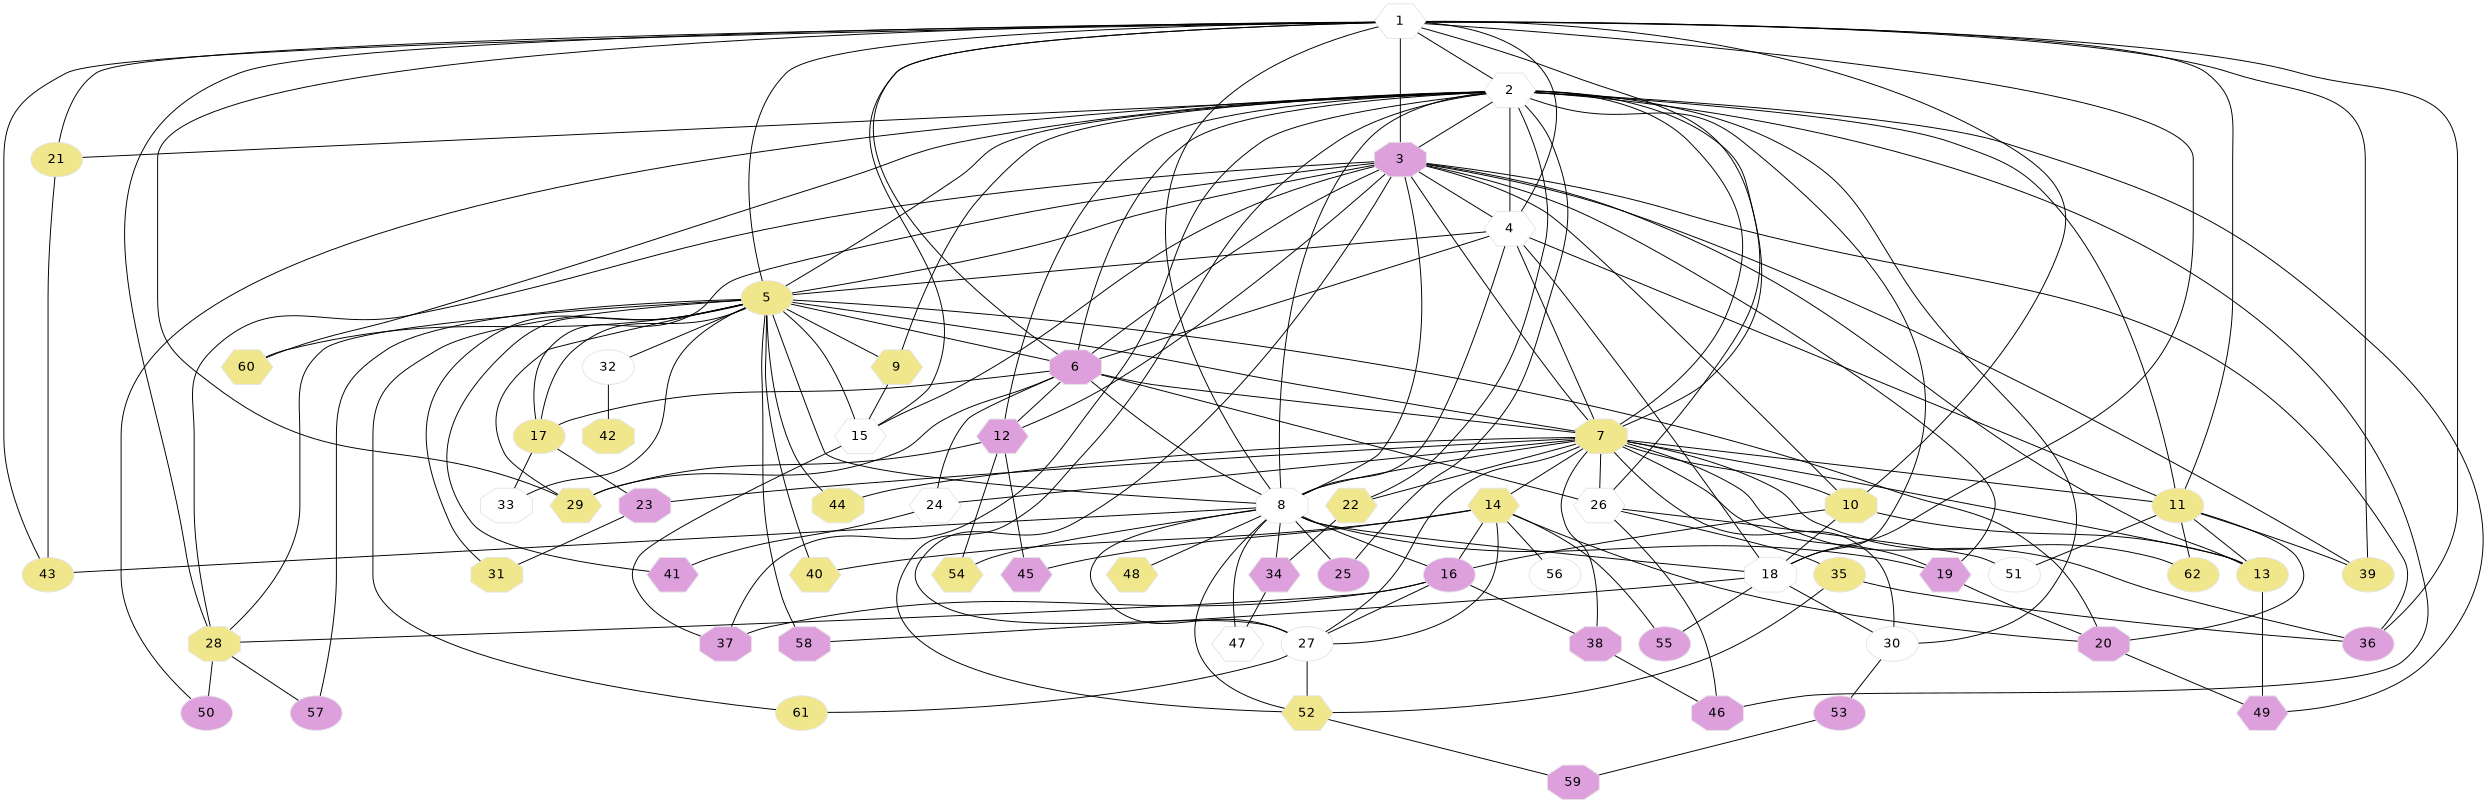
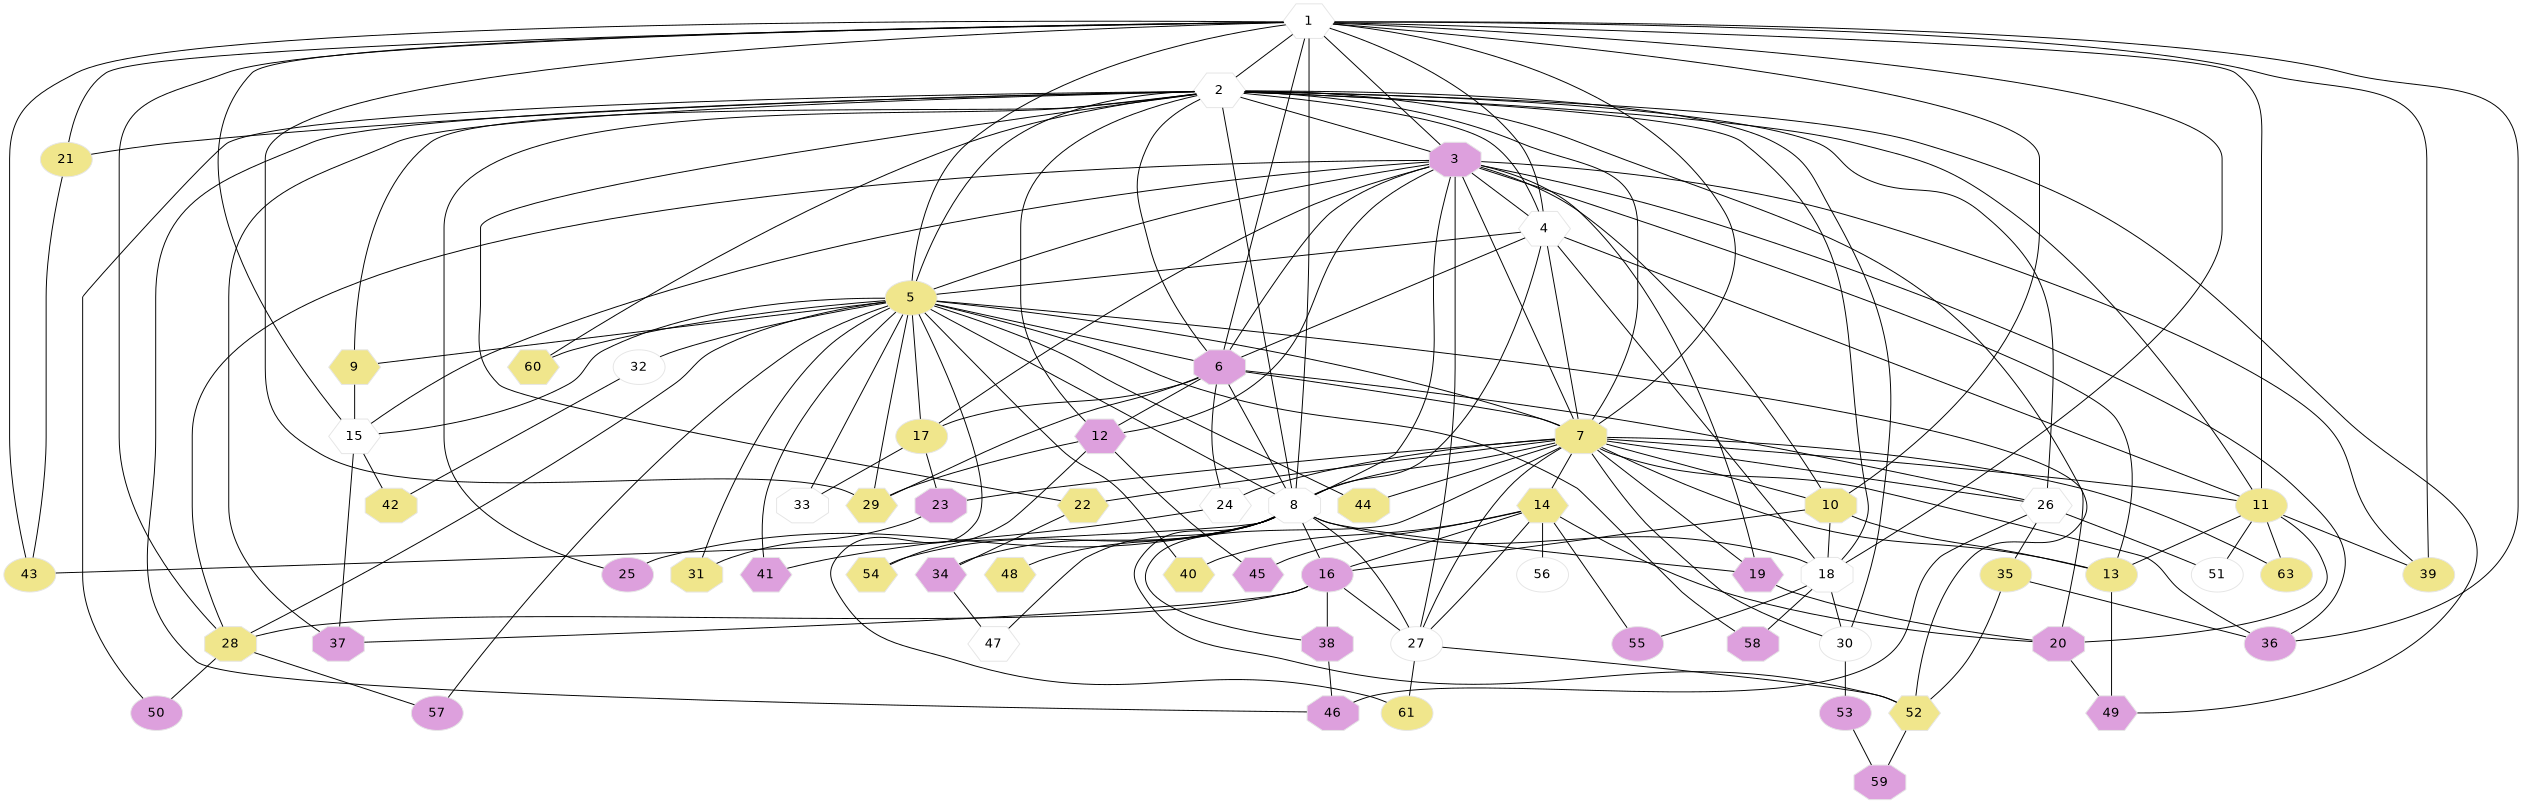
none -> (370, 465)
(2193, 575) -> (2286, 575)
